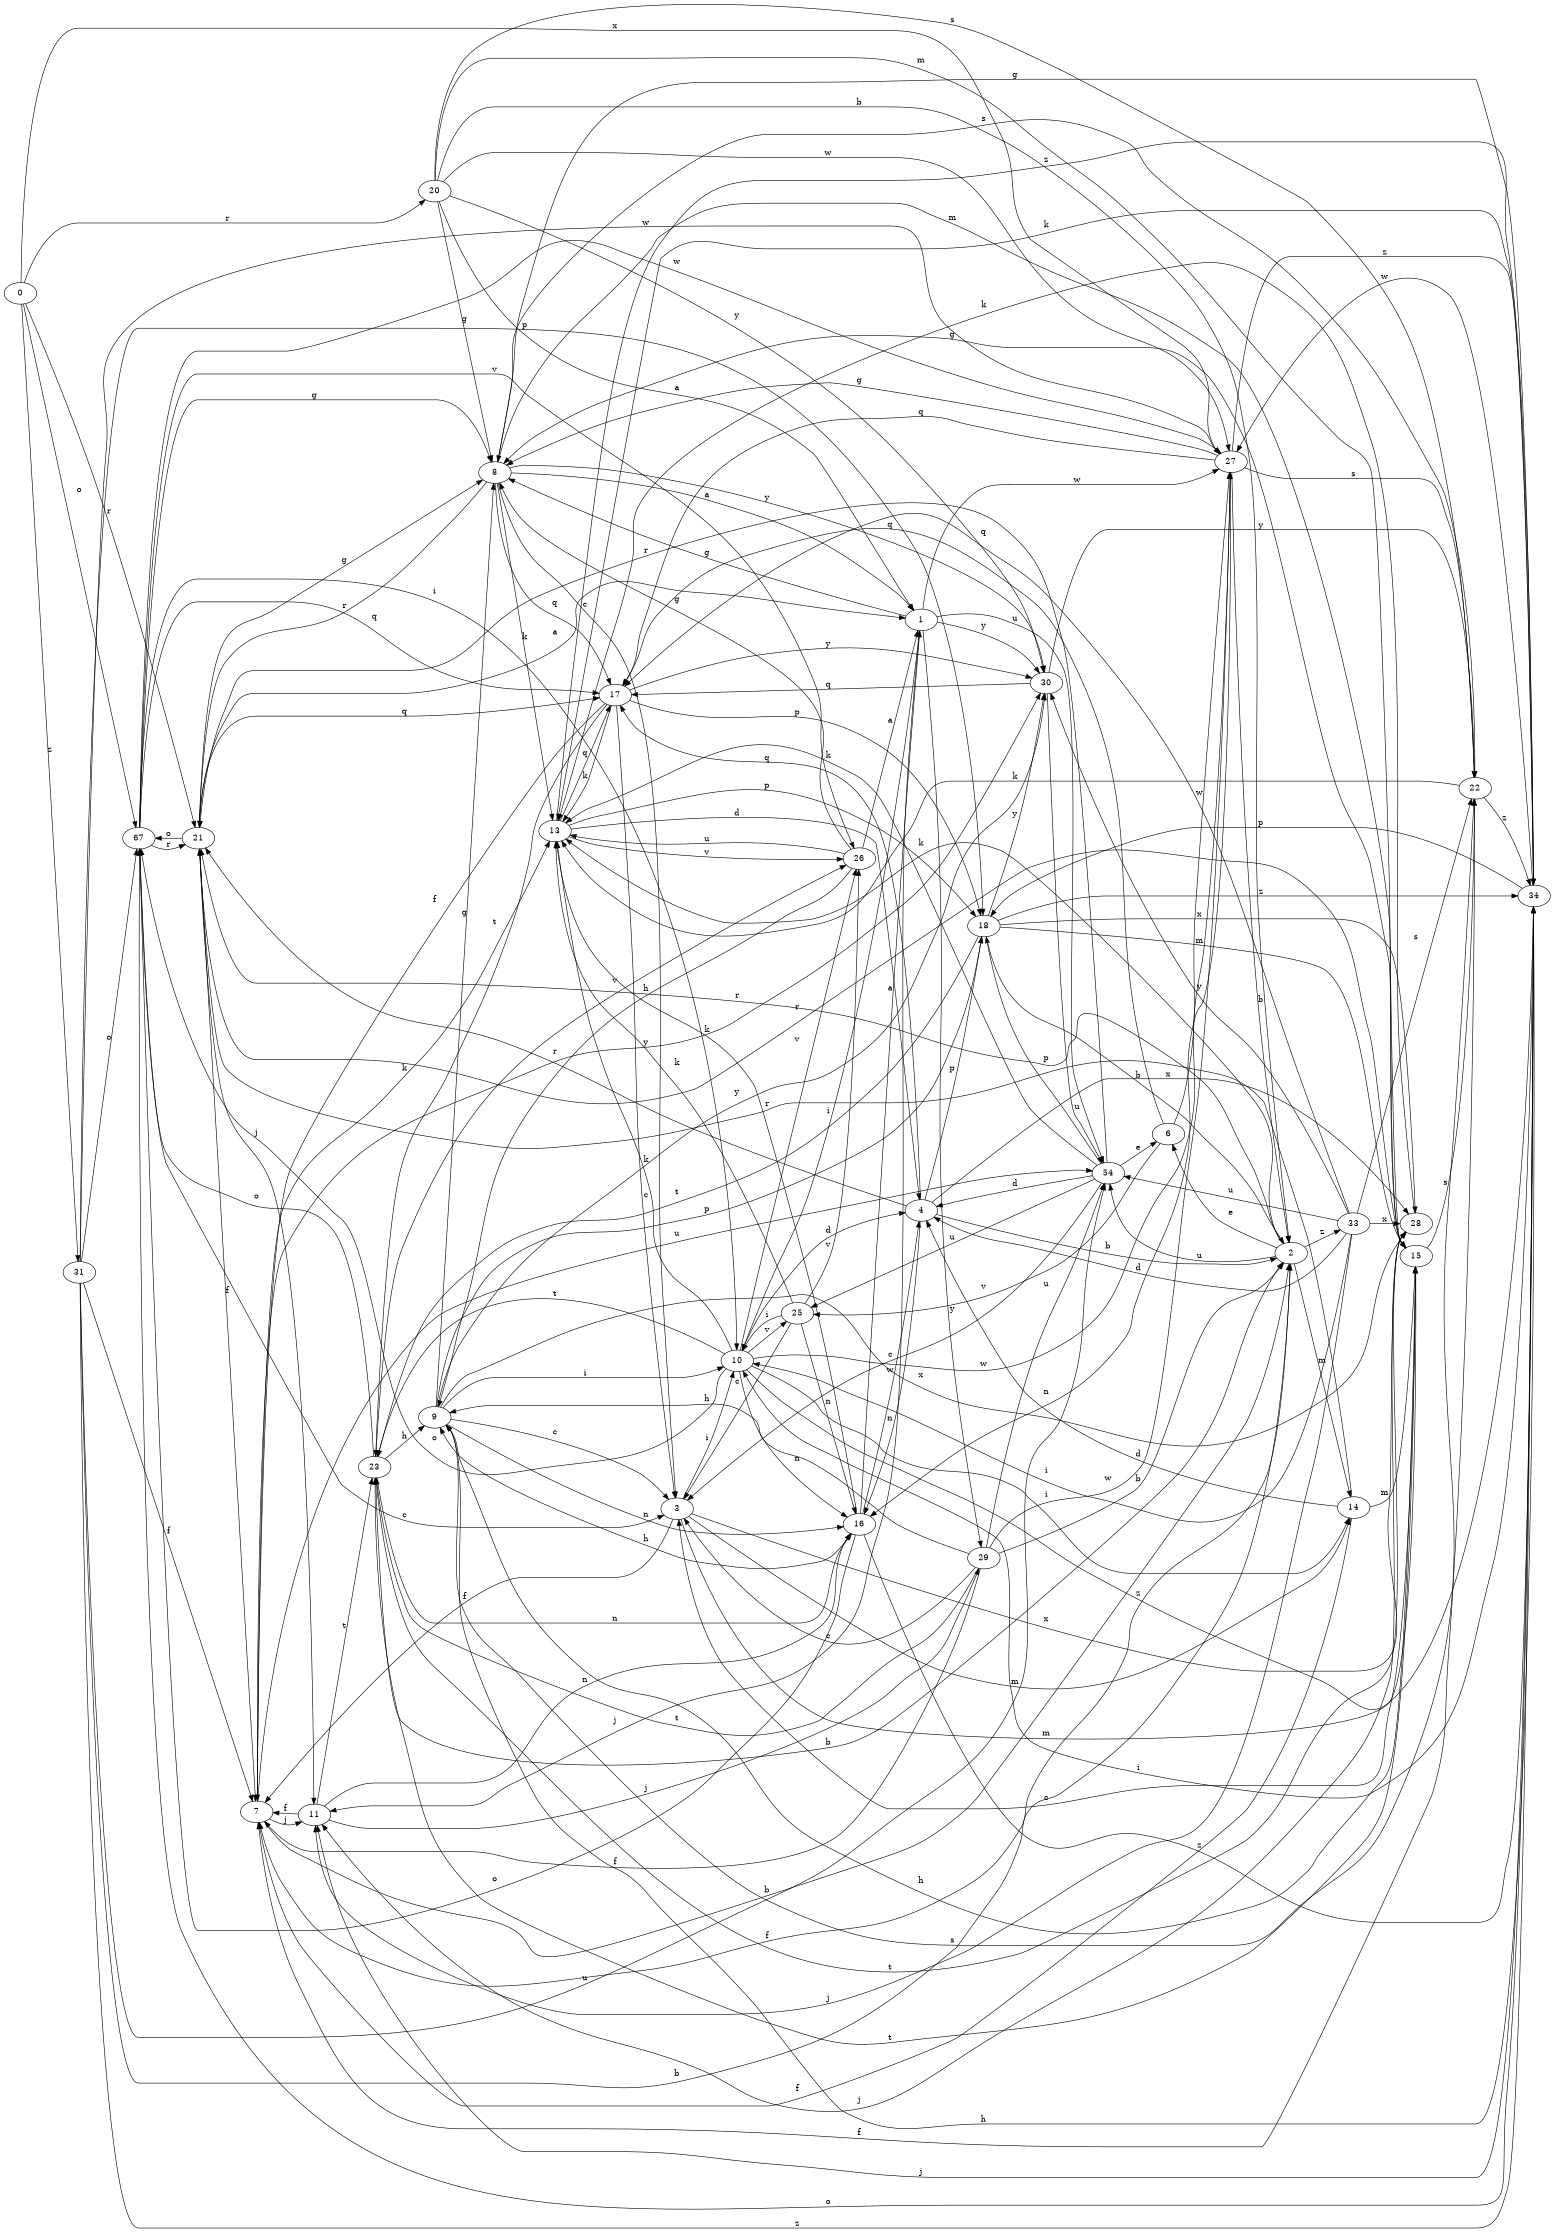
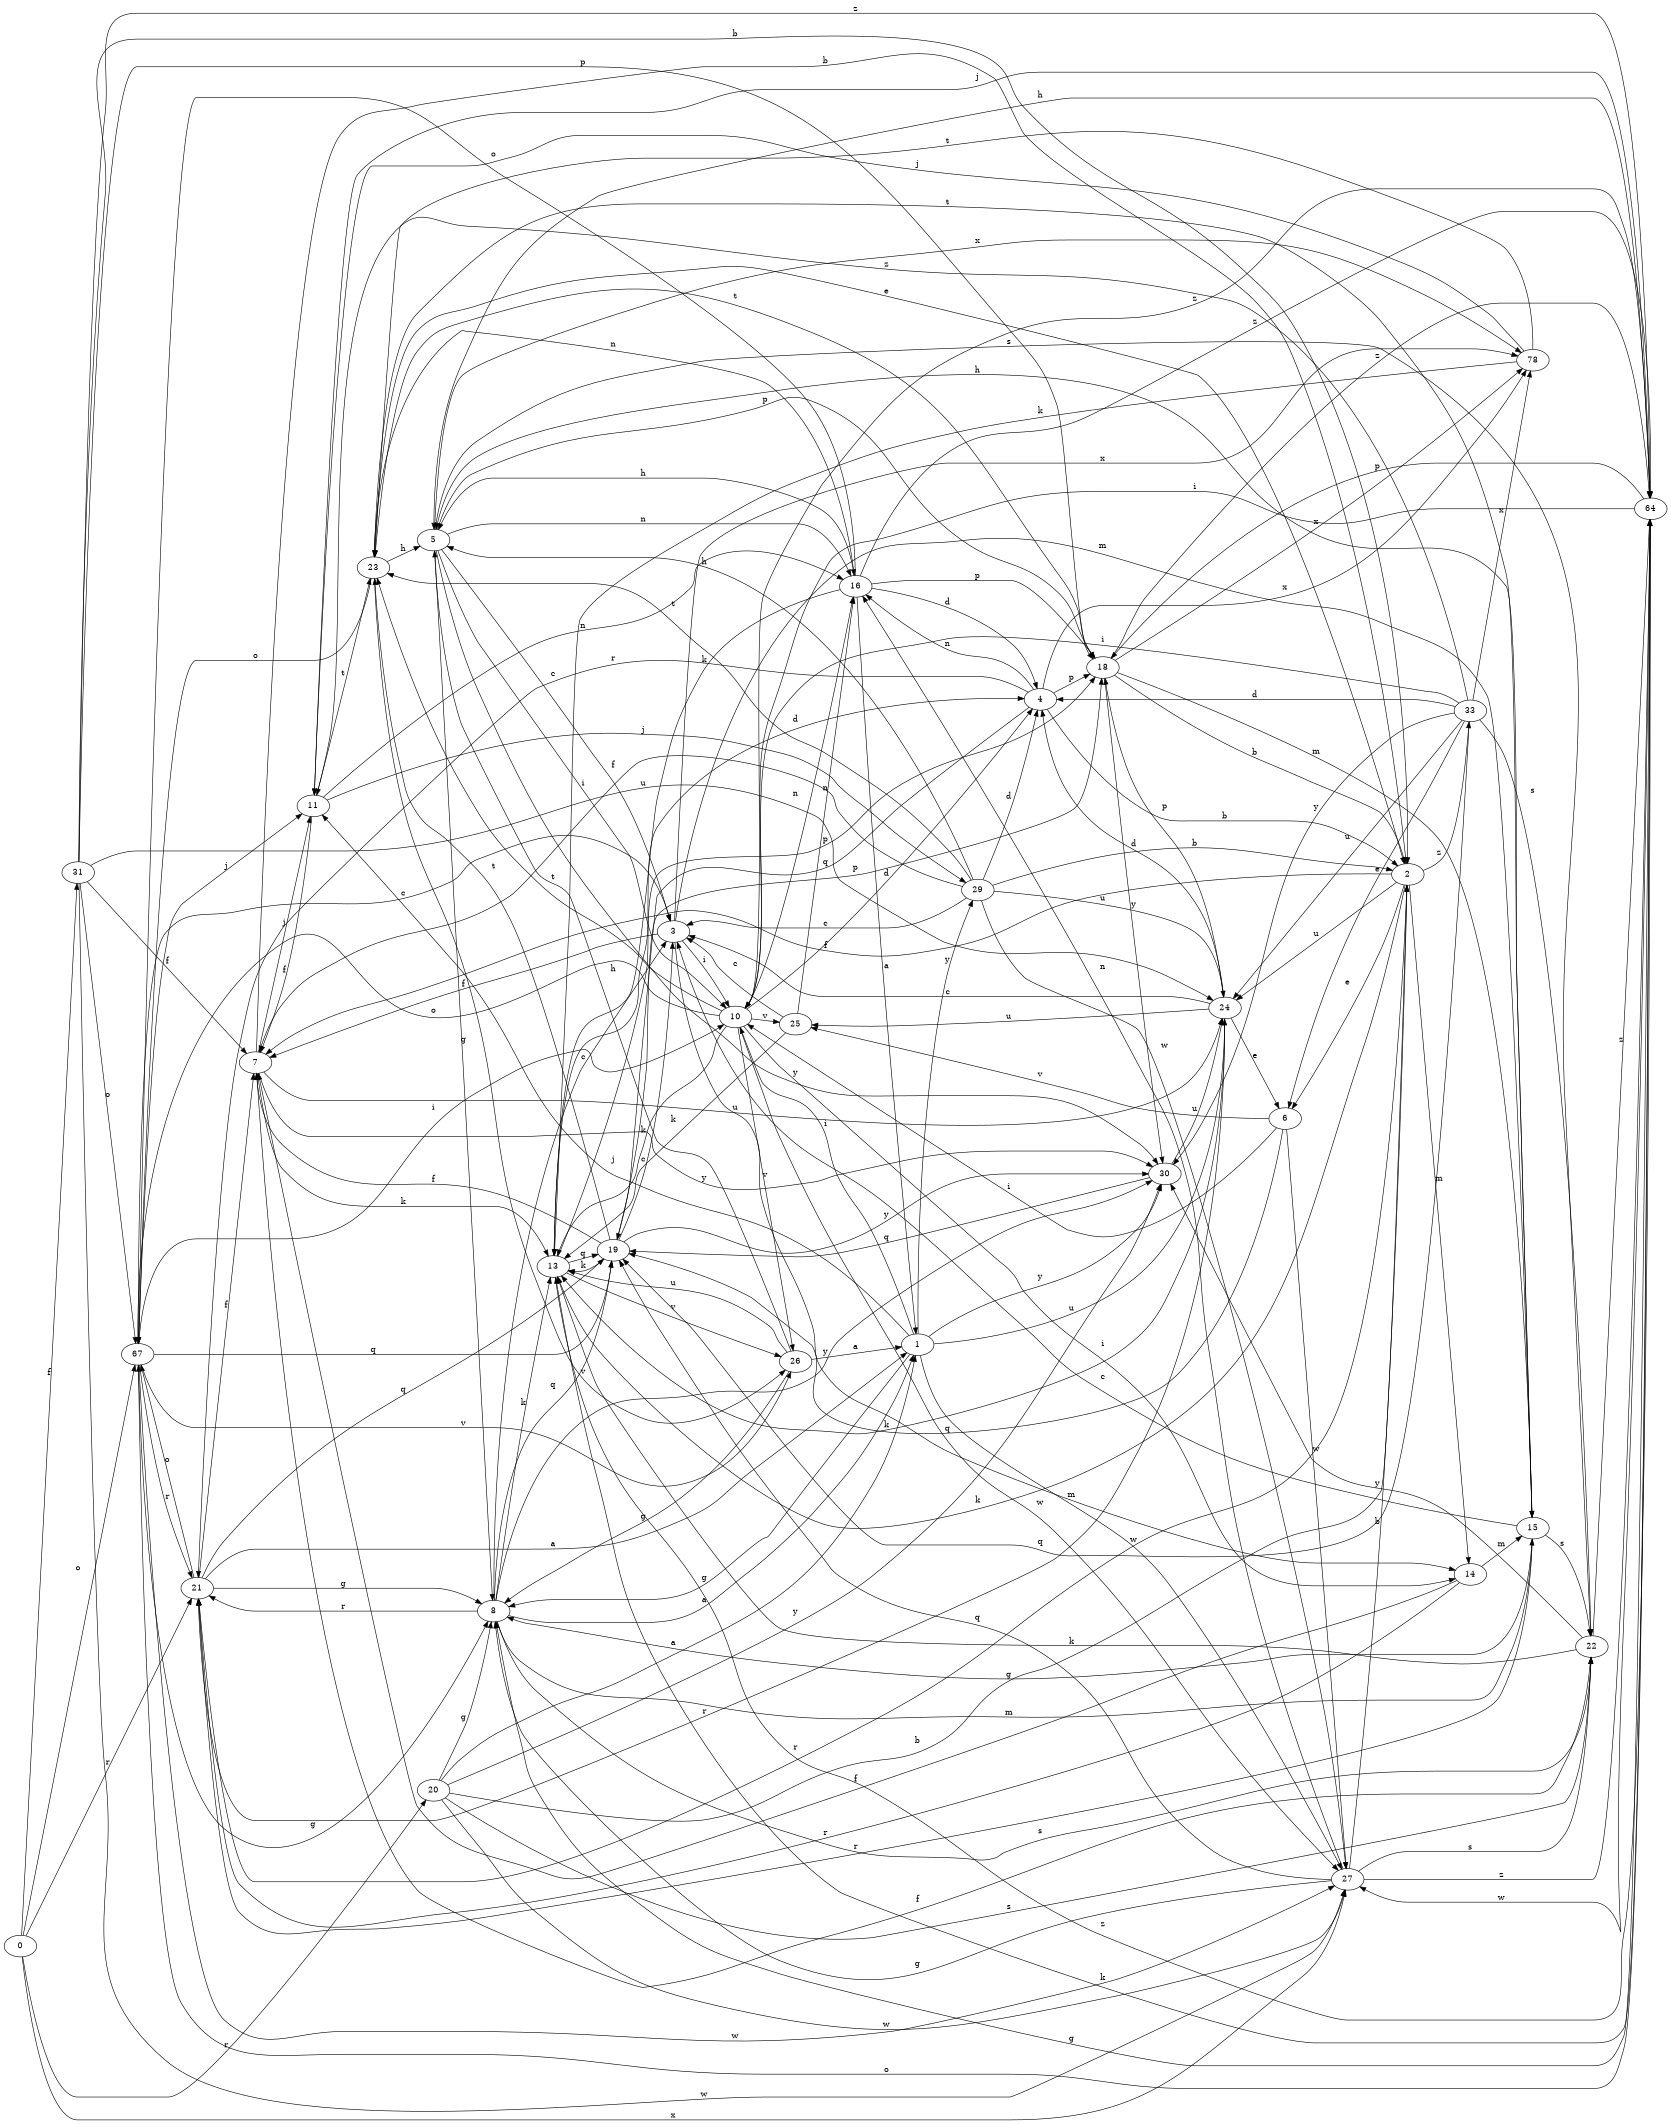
(1232, 320) -> none
(1312, 530) -> (1323, 1468)
none -> (996, 580)
(615, 695) -> (613, 1250)
(50, 750) -> (49, 1373)
none -> (1368, 896)
(1534, 896) -> (1651, 509)
(851, 1094) -> none
(1108, 1173) -> (1225, 1008)
(1416, 1224) -> (1533, 360)
(294, 1315) -> (157, 1021)
(760, 1326) -> (1013, 1196)
(890, 1370) -> (948, 602)
(435, 1417) -> (434, 540)
(1085, 1434) -> (1014, 799)
(828, 1742) -> (887, 291)
(828, 1998) -> (887, 264)
